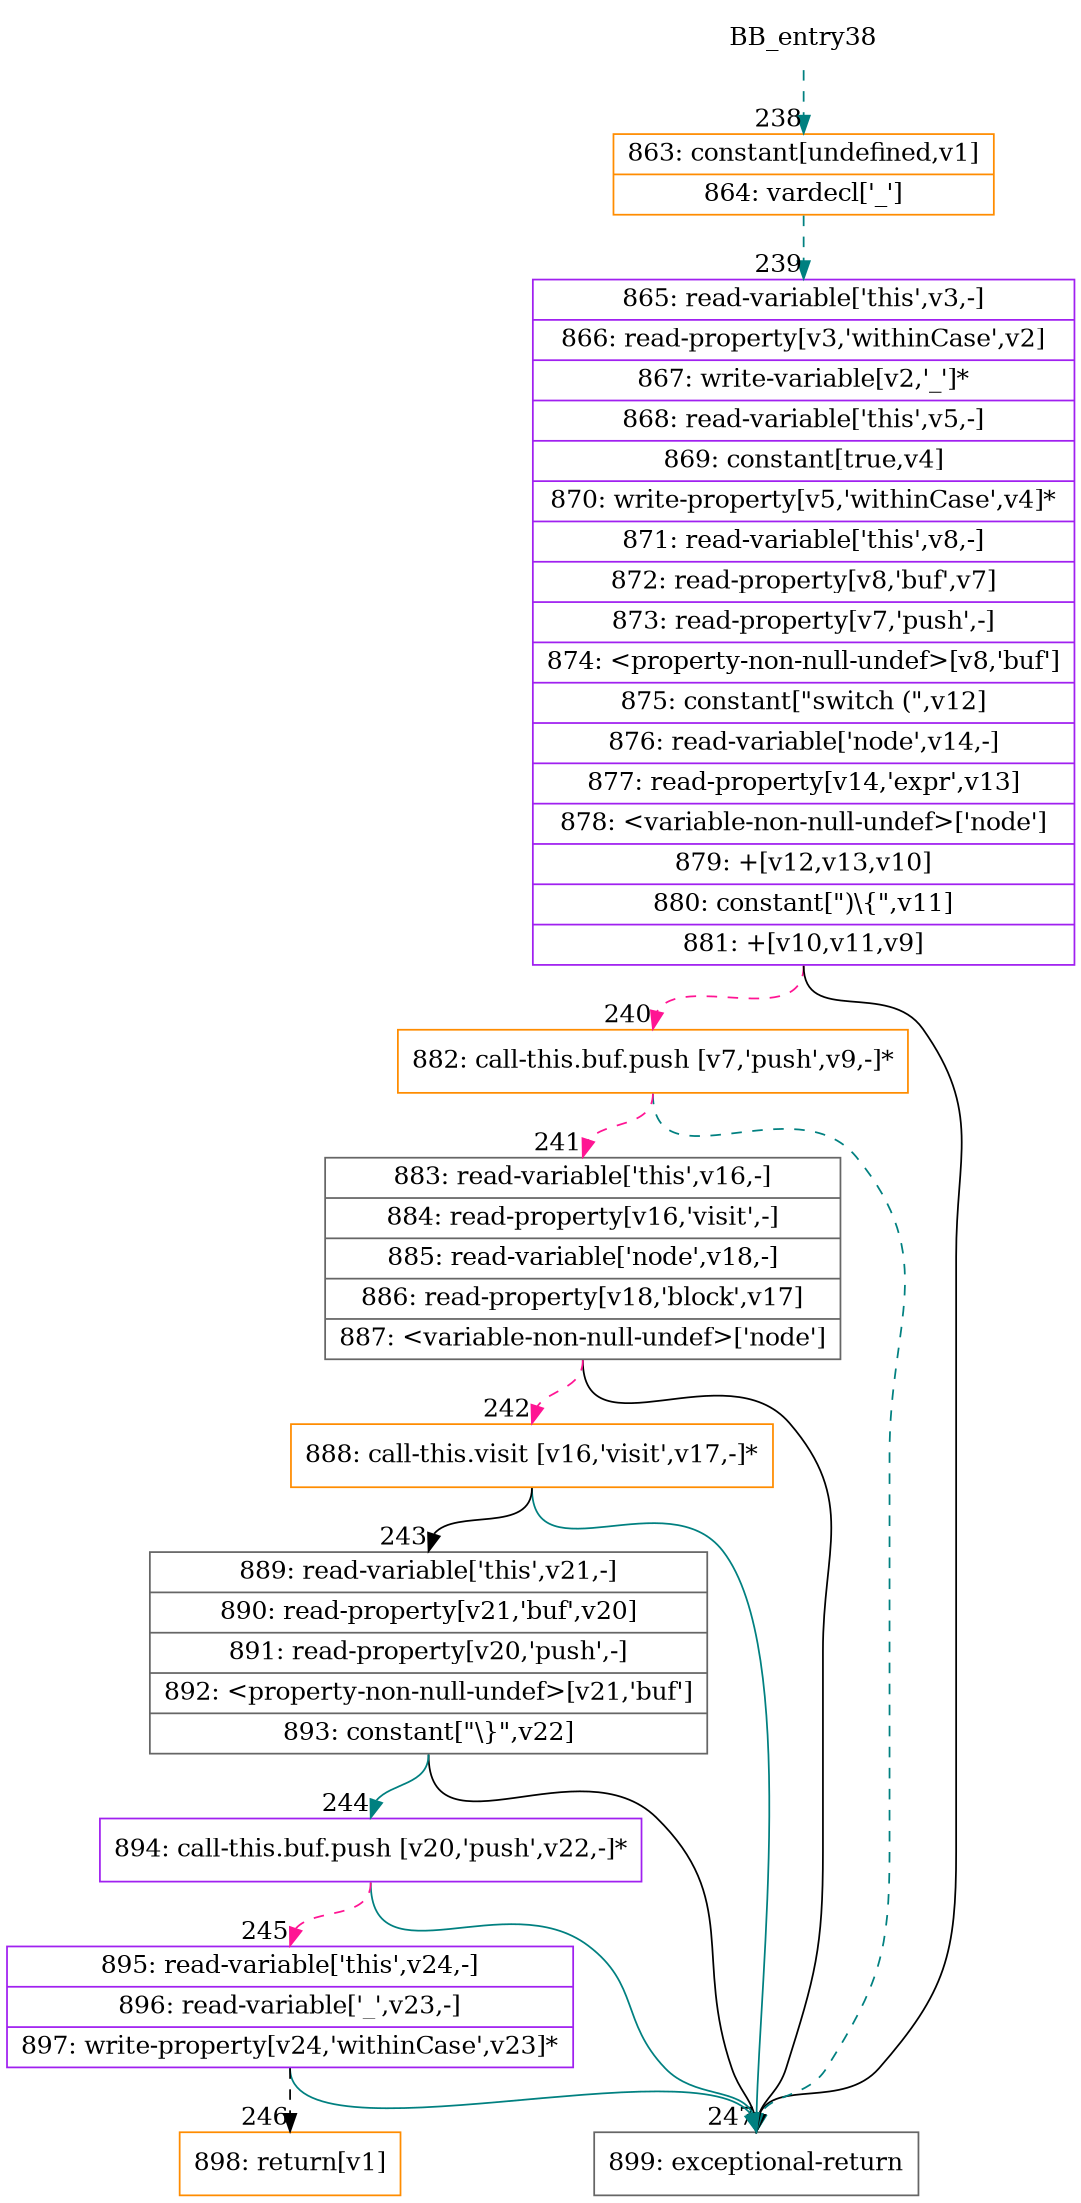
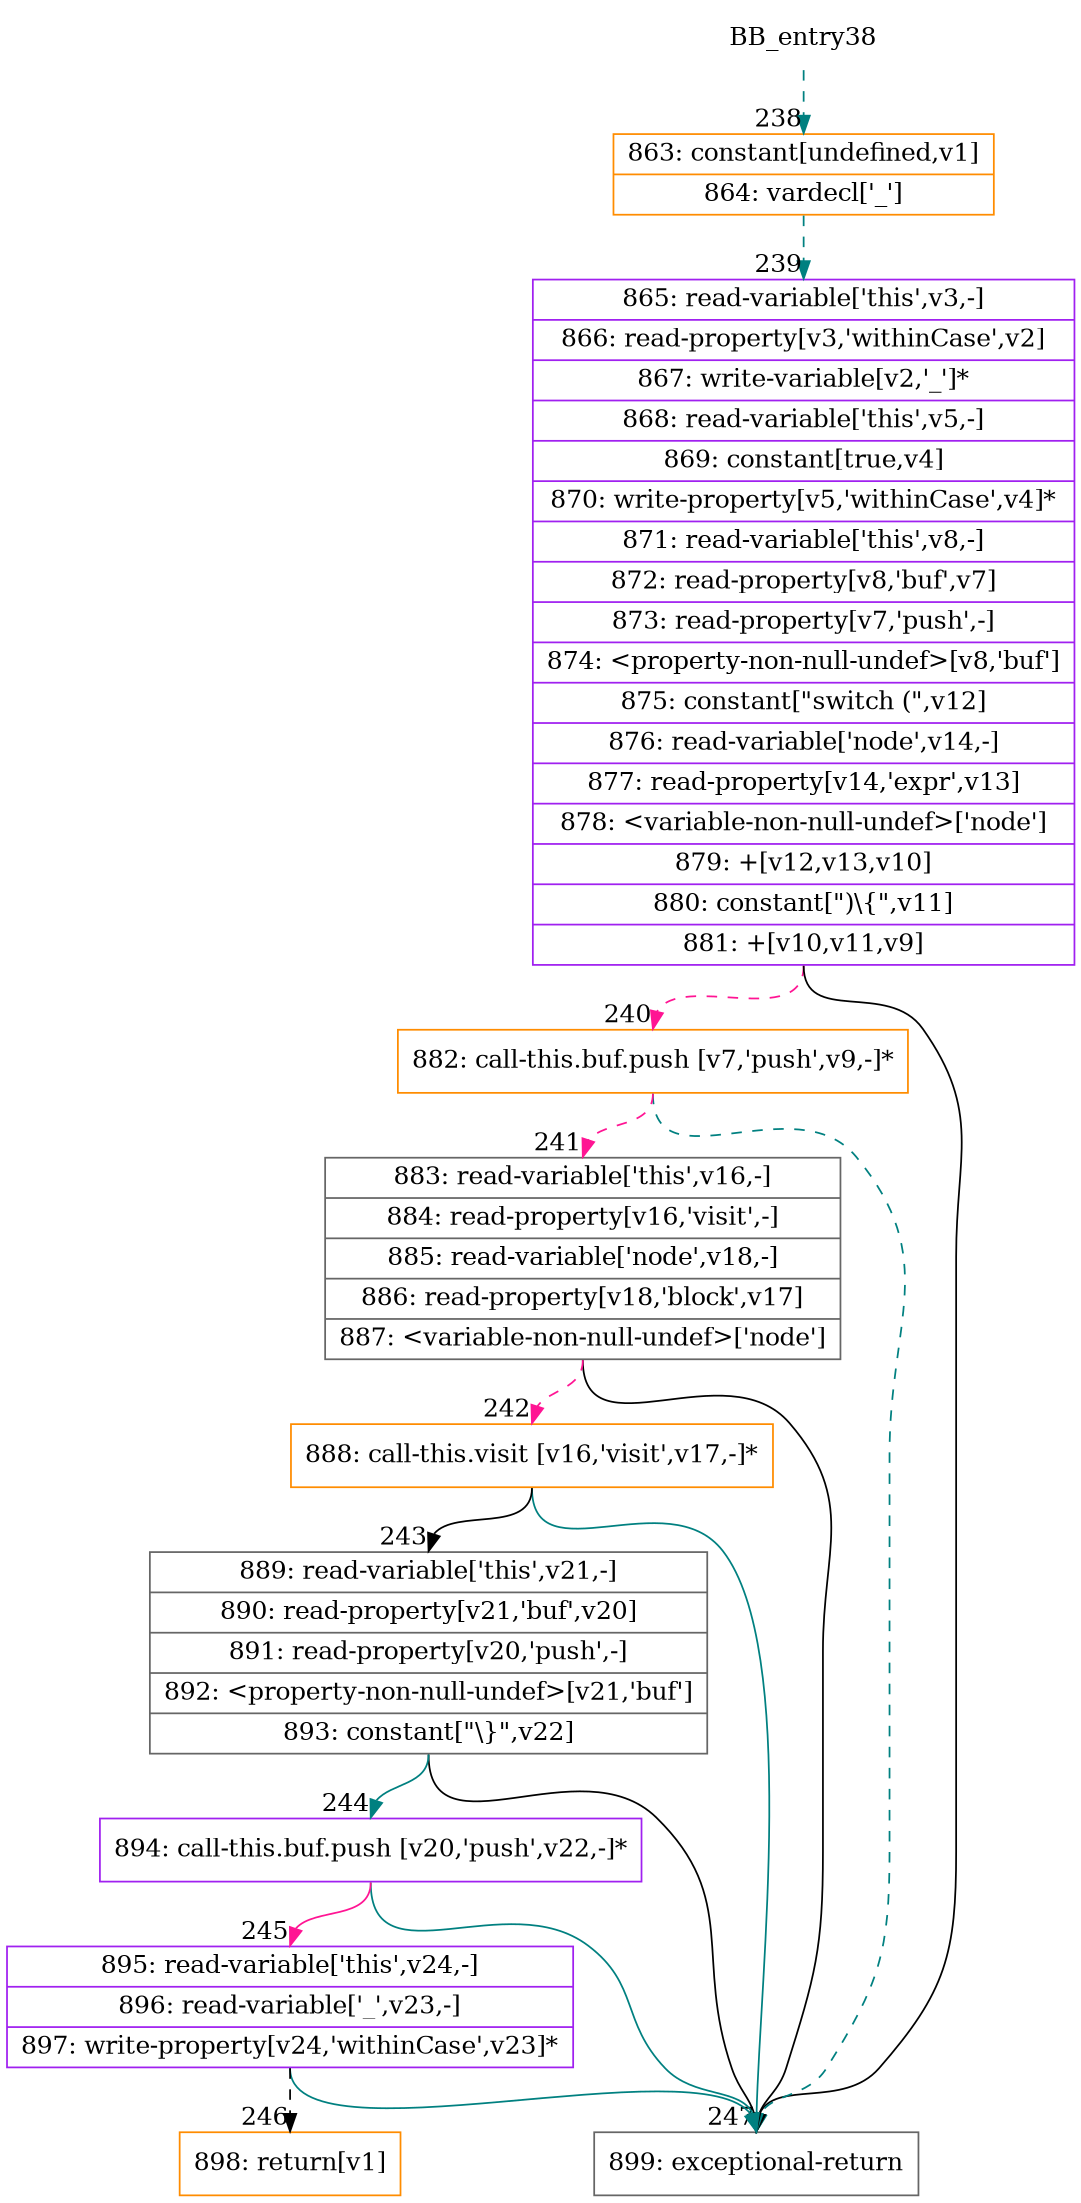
(339, 1912) -> (339, 1912)
